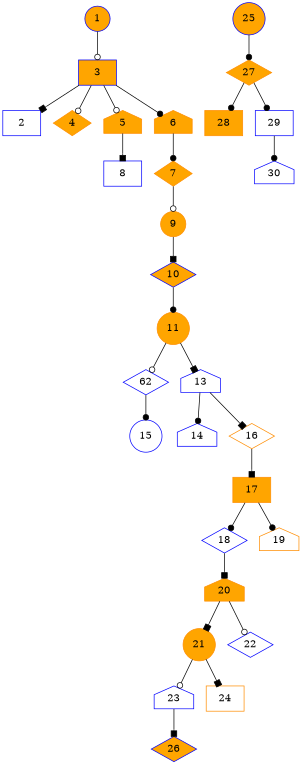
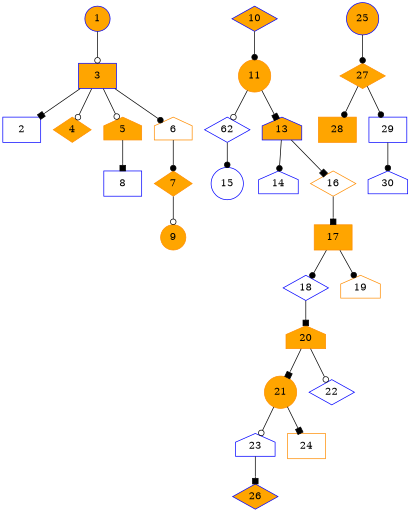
(173, 123) -> (173, 130)
(173, 246) -> none
(201, 382) -> (282, 130)
